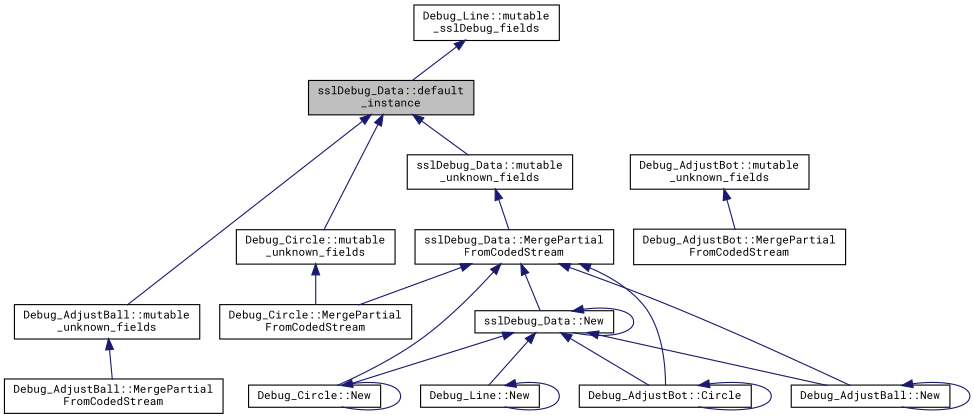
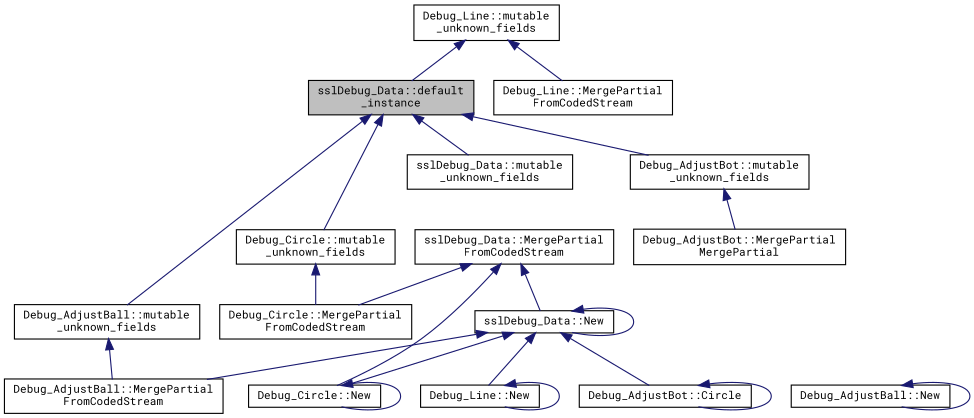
(487, 23) -> (487, 23)
none -> (583, 98)
none -> (561, 136)
(504, 215) -> none
(740, 247) -> (740, 247)
(649, 313) -> none
(711, 323) -> none
(713, 360) -> (342, 357)
